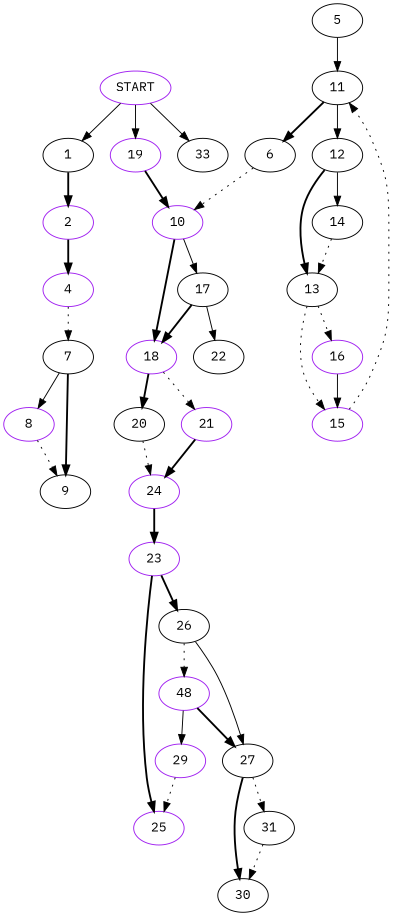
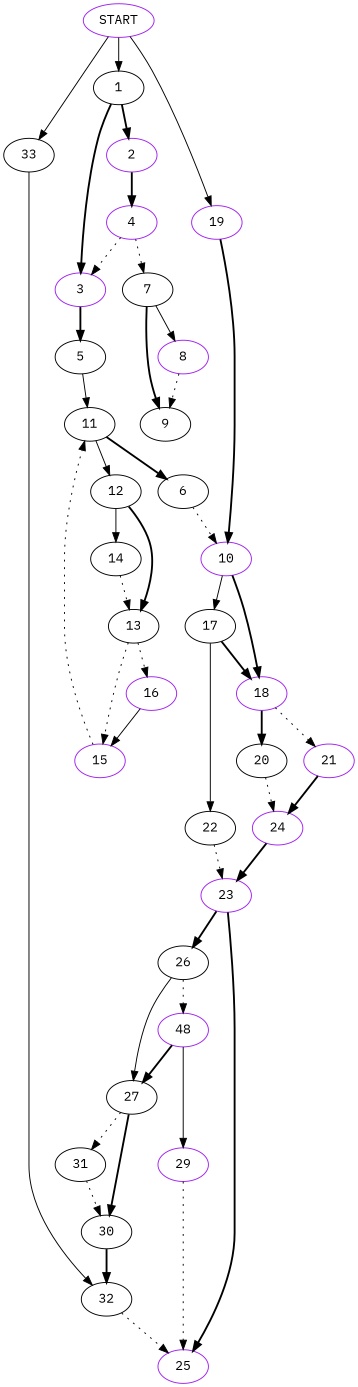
none -> (80, 290)
none -> (217, 857)
none -> (107, 1299)
